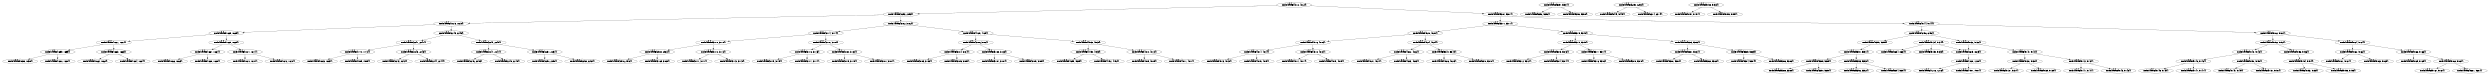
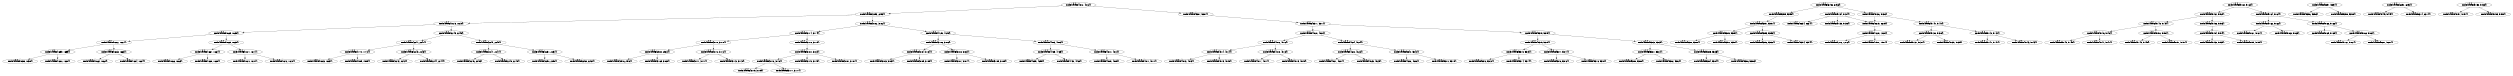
(1922, 24) -> none
(817, 47) -> (789, 56)
